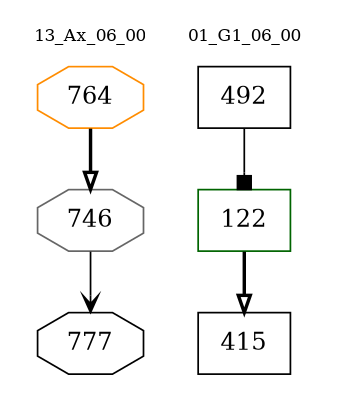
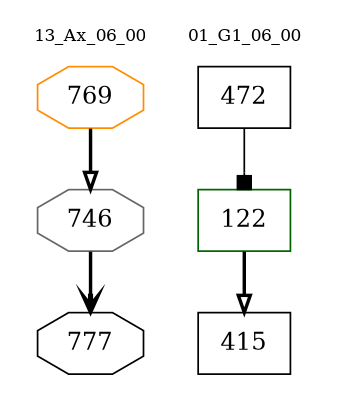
(91, 97) -> (91, 97)
(244, 97) -> (244, 97)
(91, 273) -> (91, 273)
